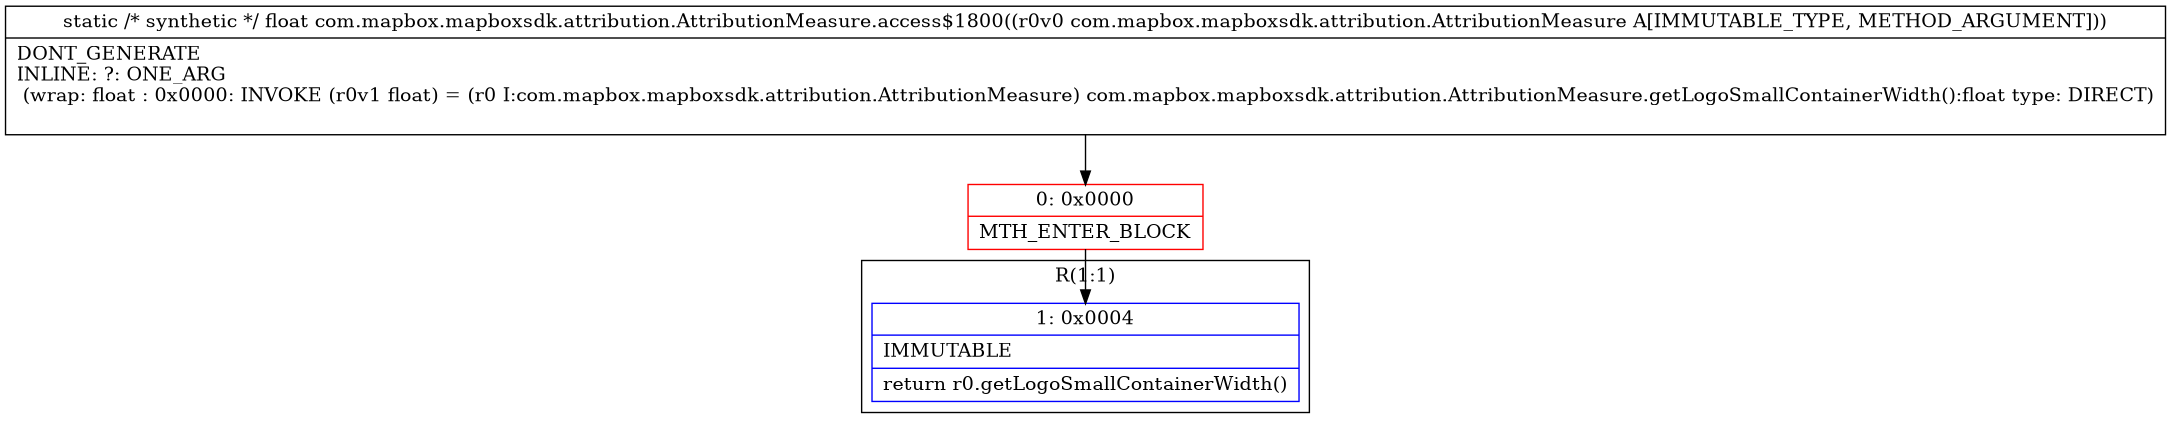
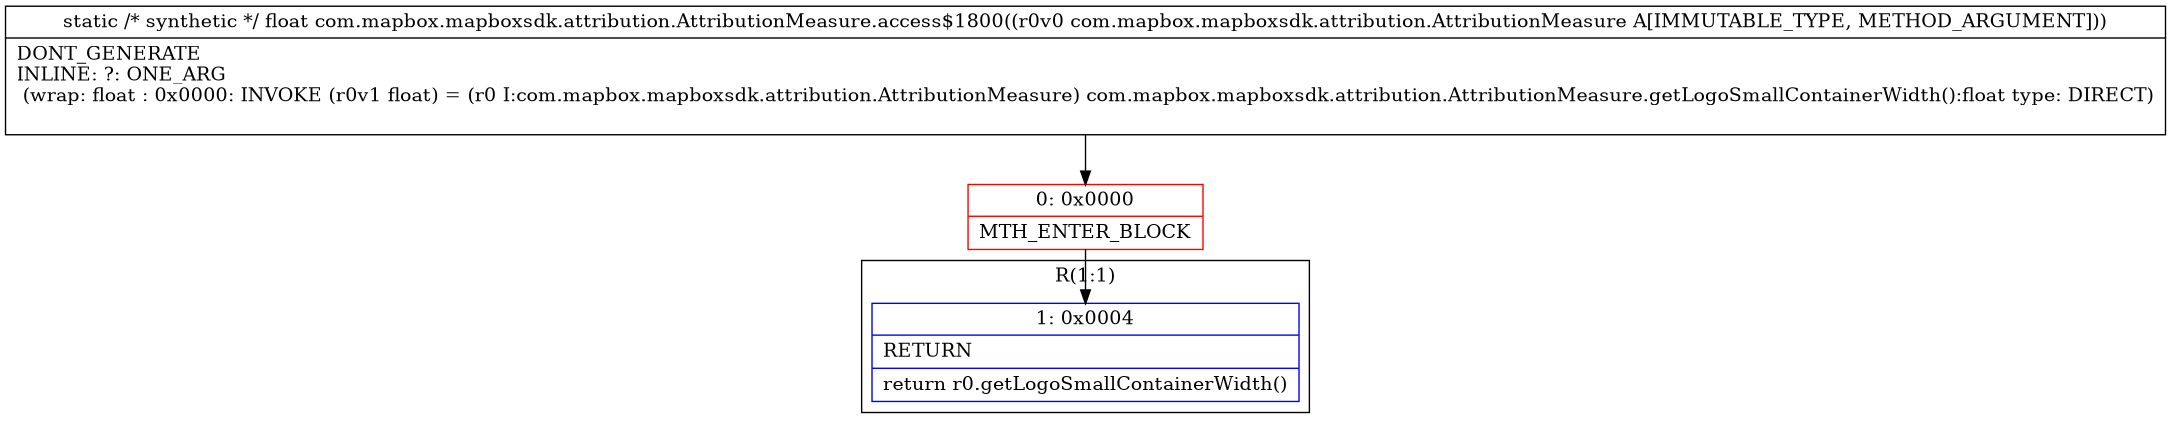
(948, 351) -> (928, 351)
